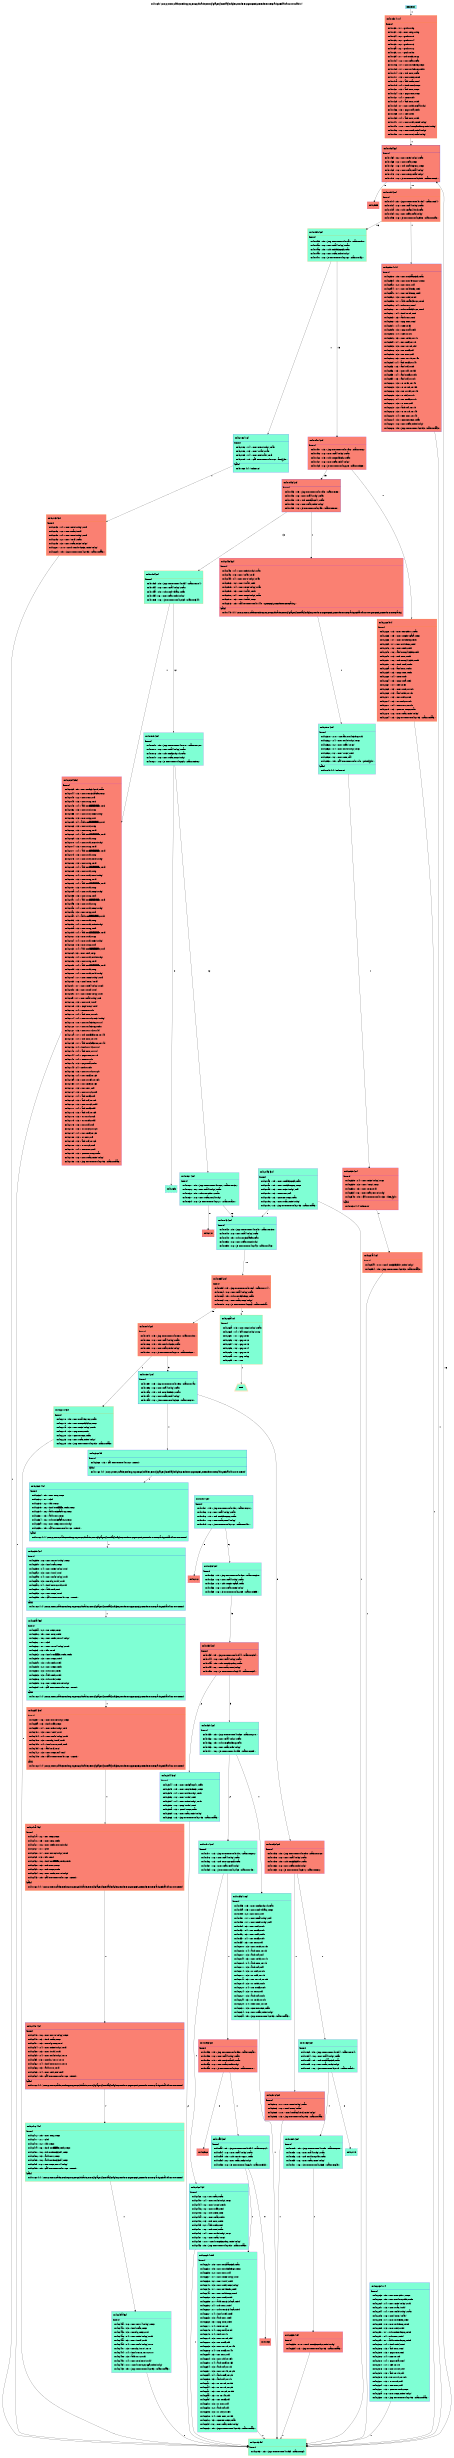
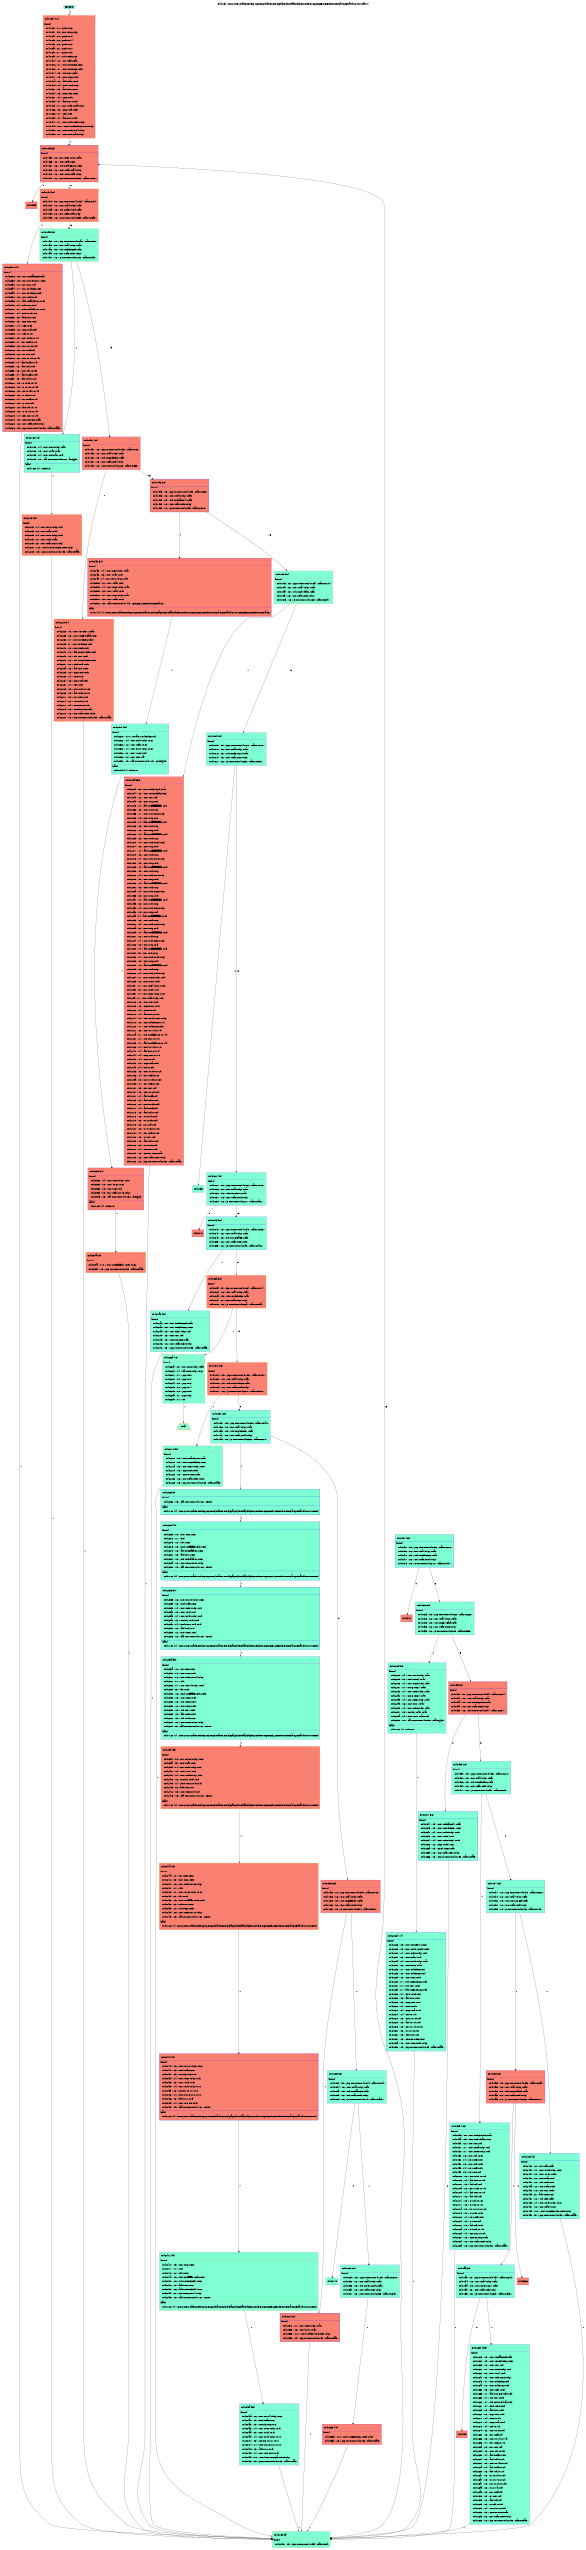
(266, 1213) -> (204, 1278)
(241, 1388) -> (184, 1427)
none -> (417, 1698)
